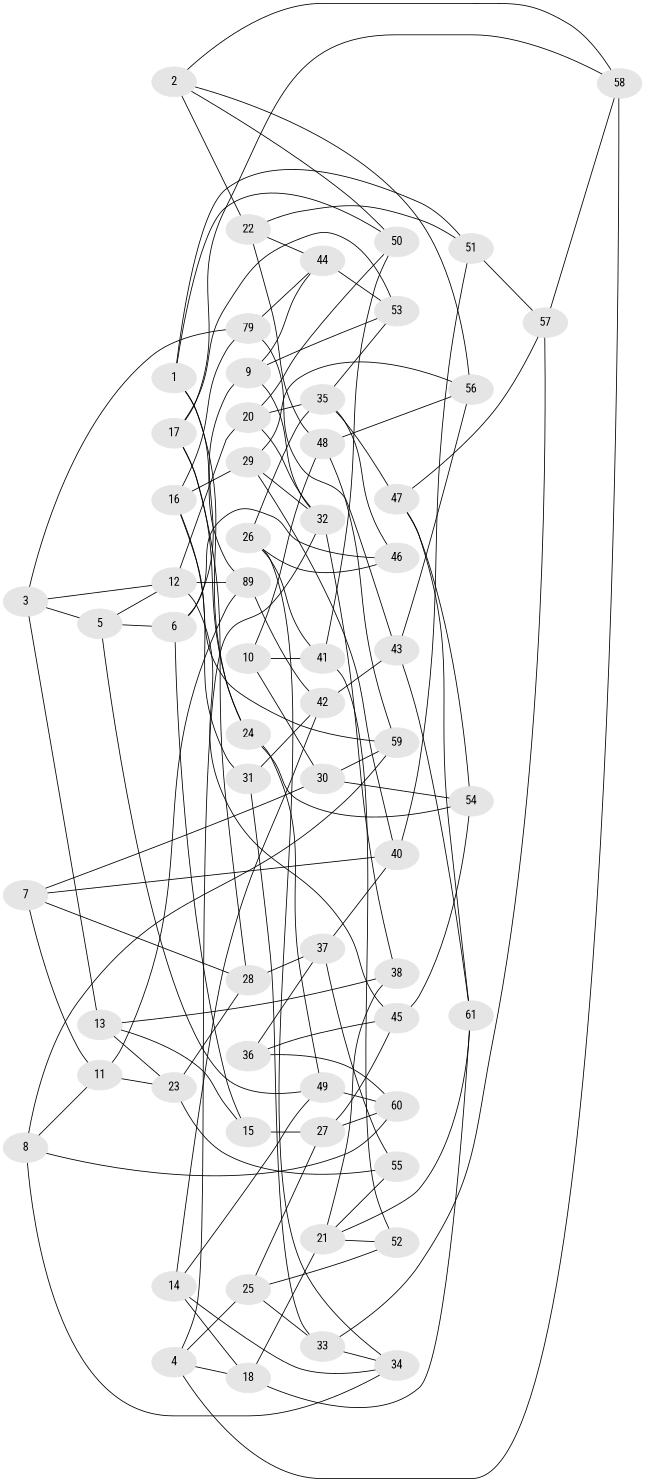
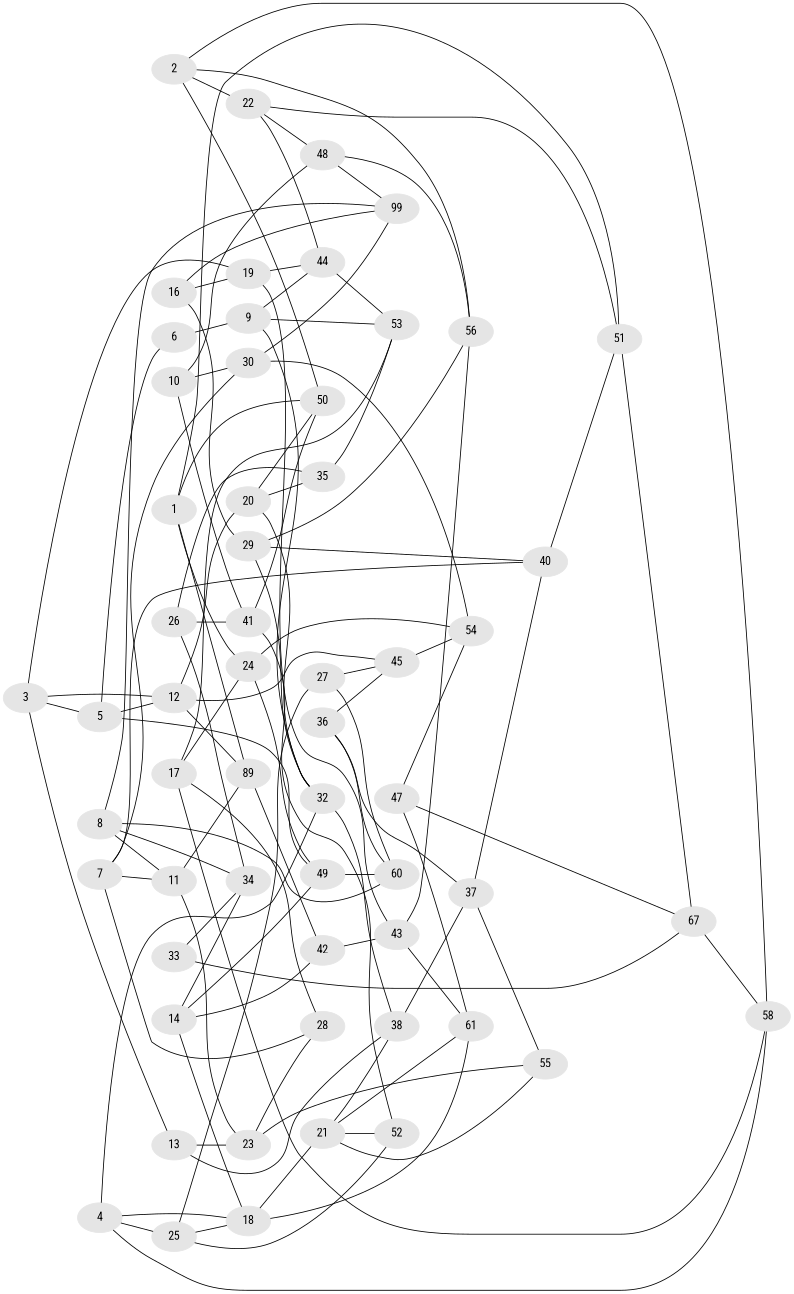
(545, 323) -> (694, 922)
(248, 329) -> (248, 274)
(364, 447) -> none
(397, 558) -> none
(397, 743) -> (397, 209)
(248, 779) -> none
(289, 963) -> (434, 960)
(248, 1132) -> none
(287, 1319) -> (211, 1229)
